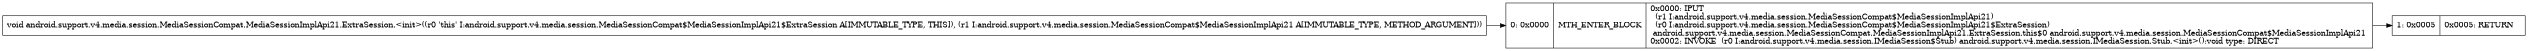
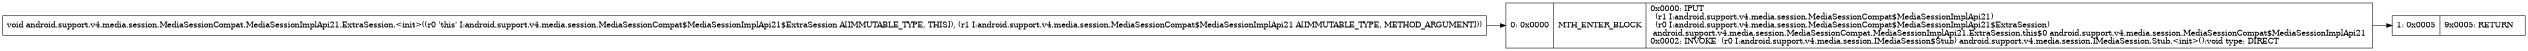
(2483, 25) -> (2483, 25)
